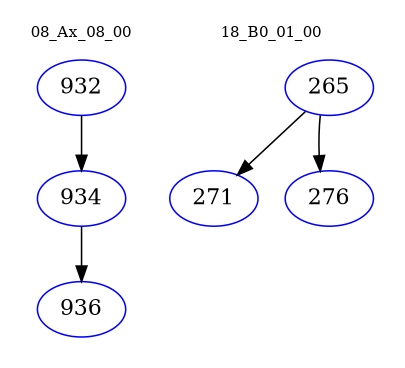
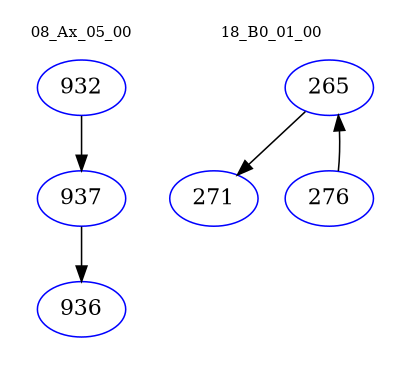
(82, 33) -> (82, 33)
(319, 135) -> (340, 151)
(82, 199) -> (82, 199)
